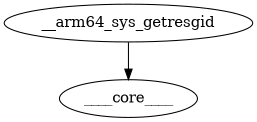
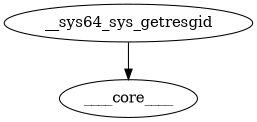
(128, 23) -> (128, 23)
